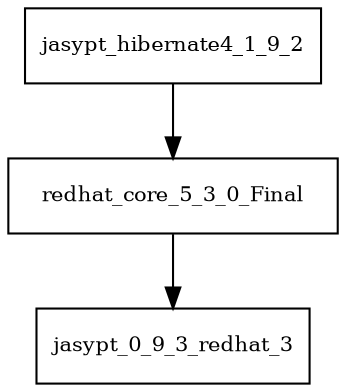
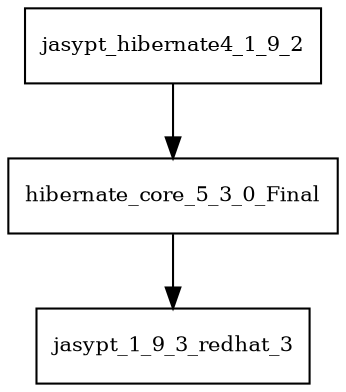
(173, 196) -> (173, 196)
(173, 346) -> (173, 346)
